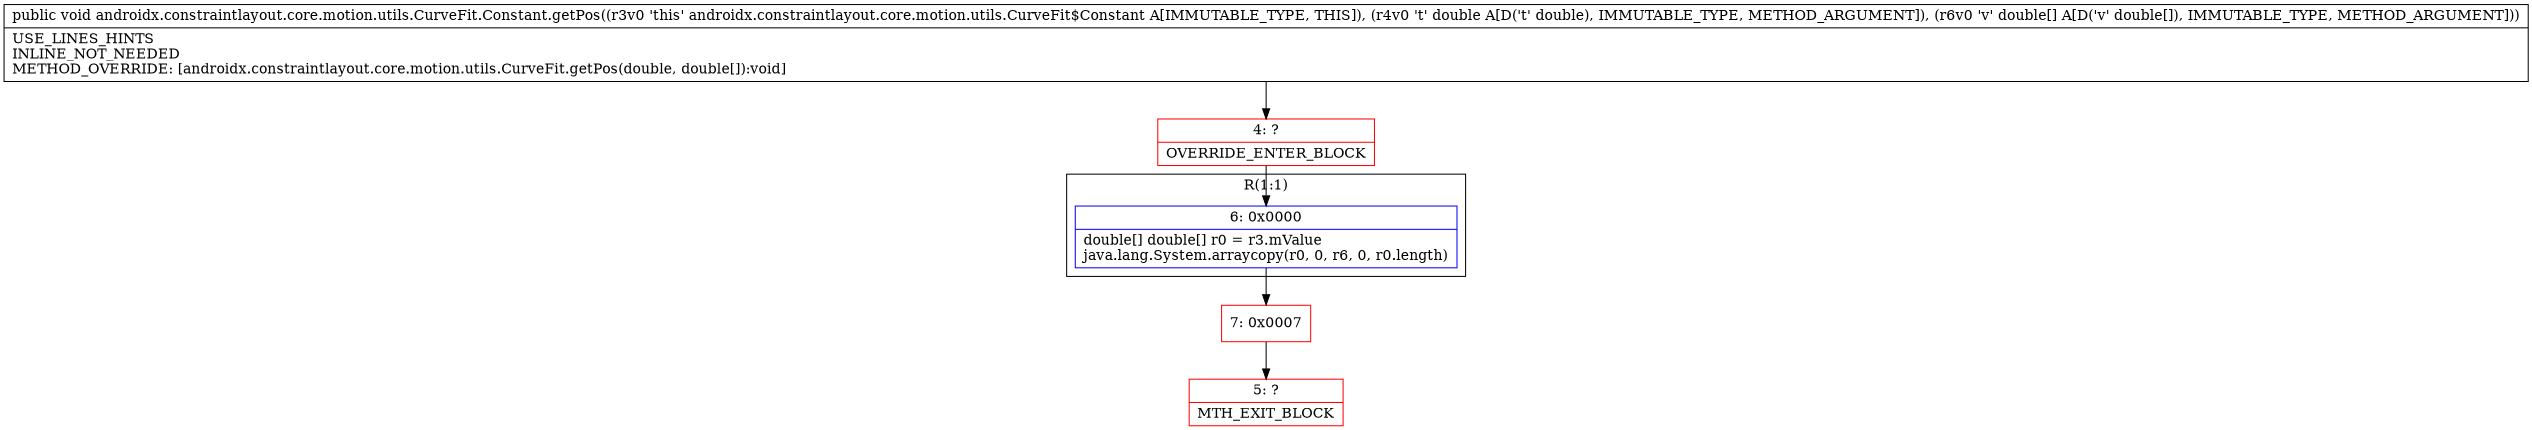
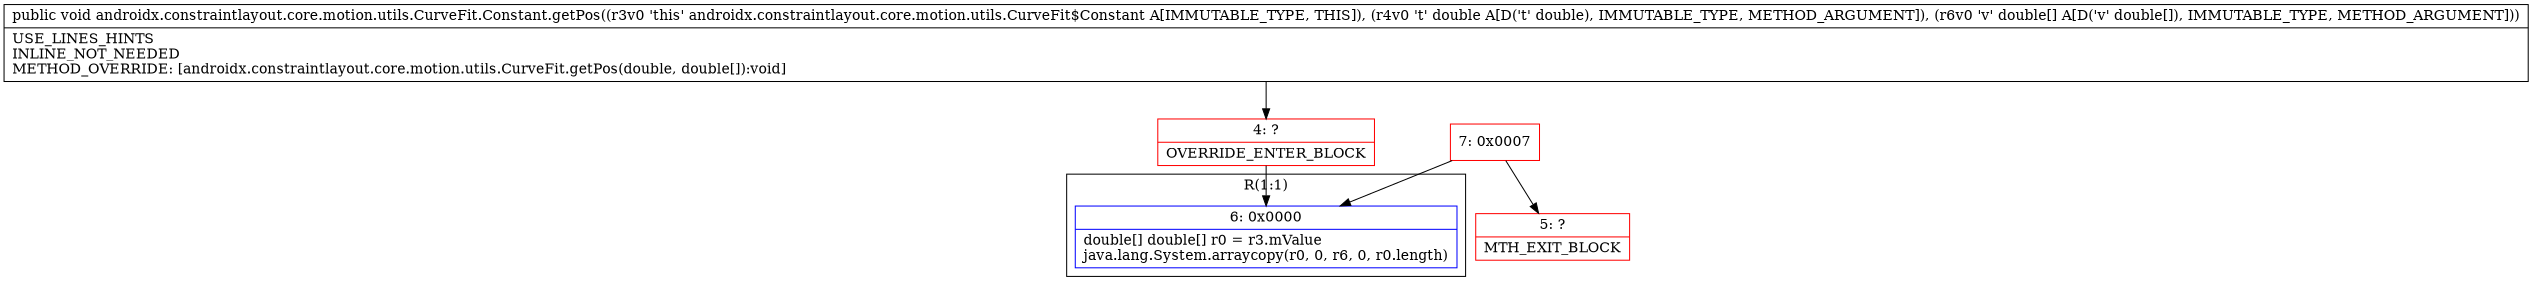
(1266, 283) -> (1401, 181)
